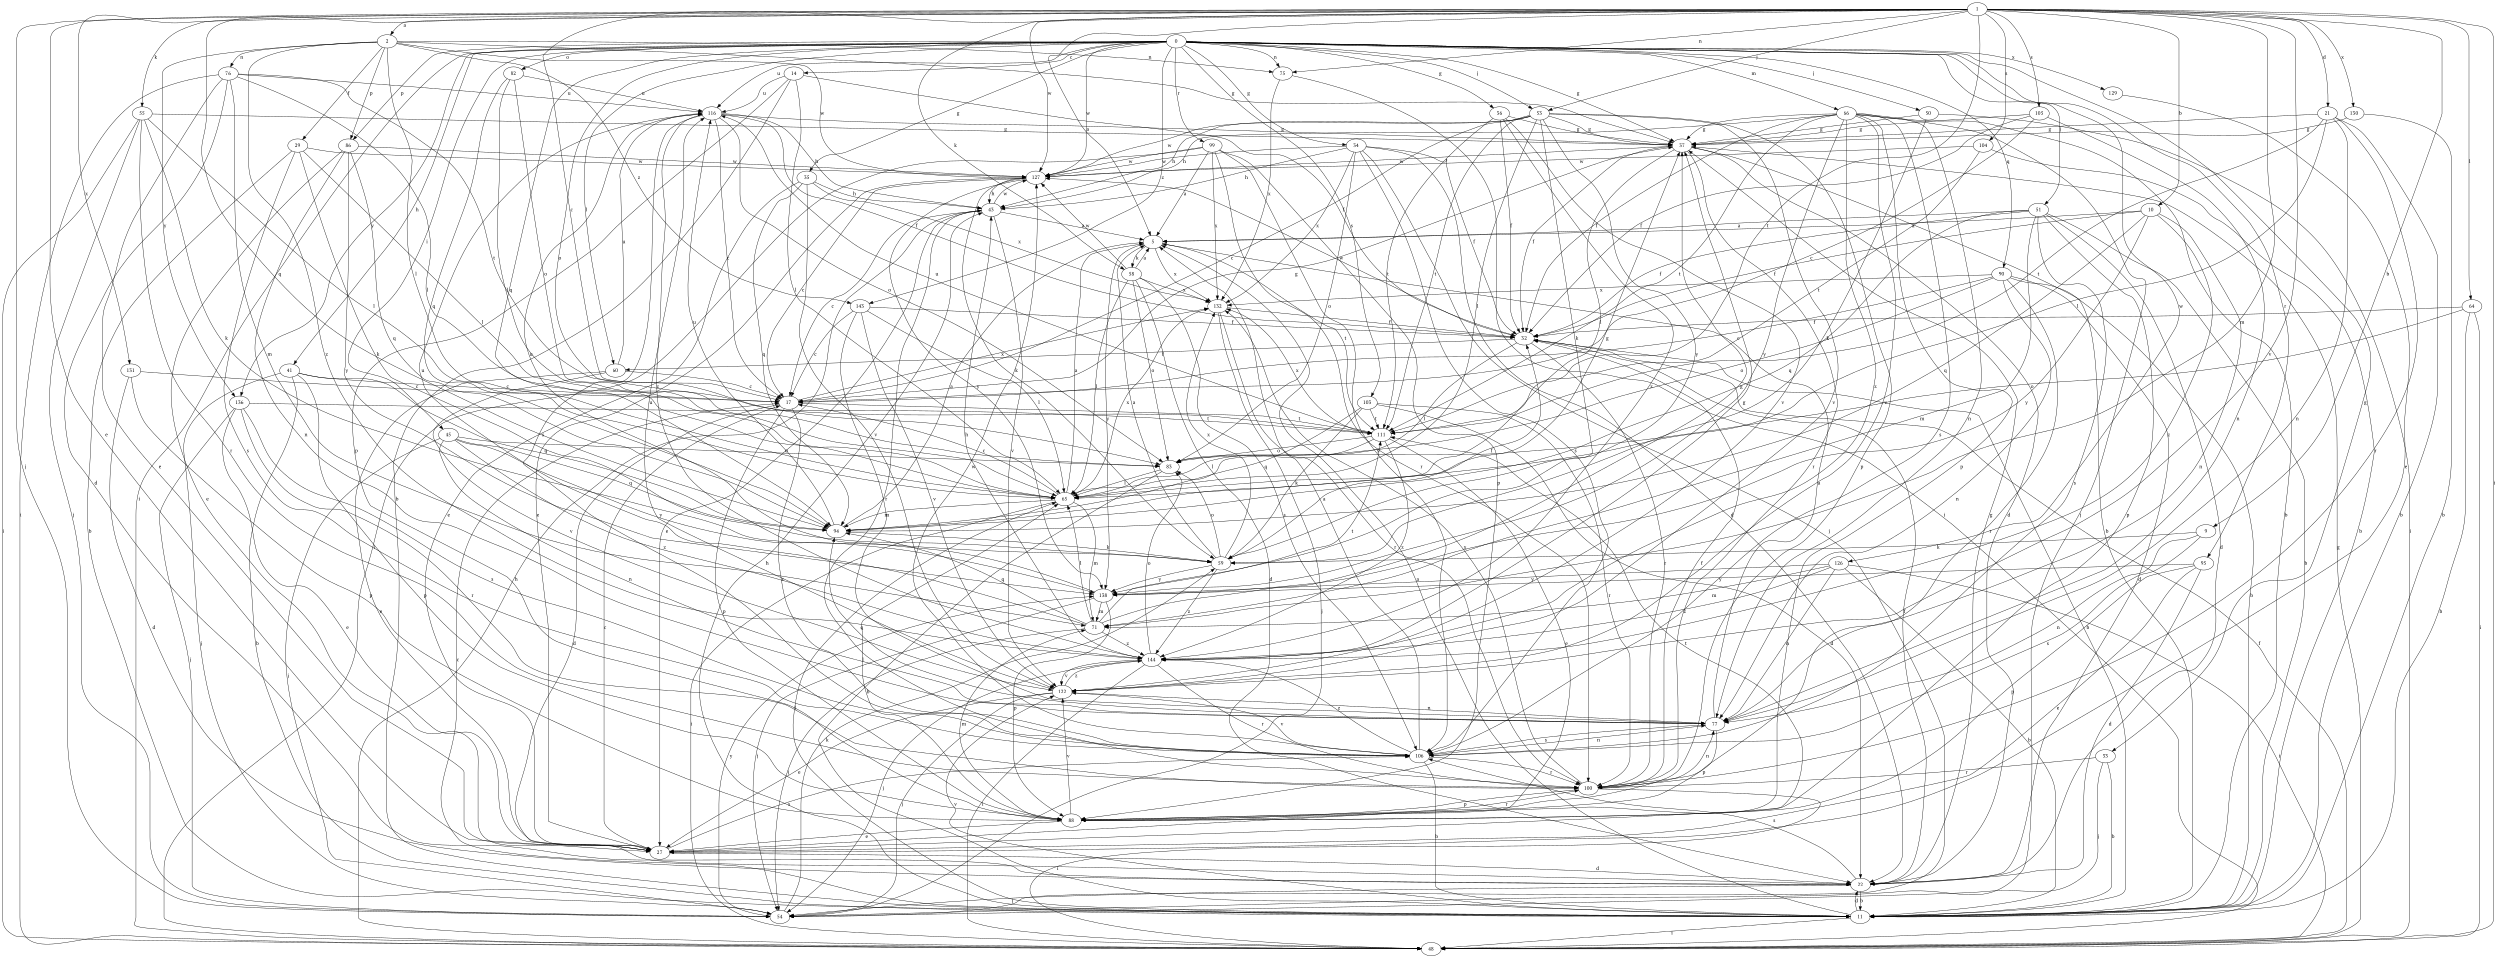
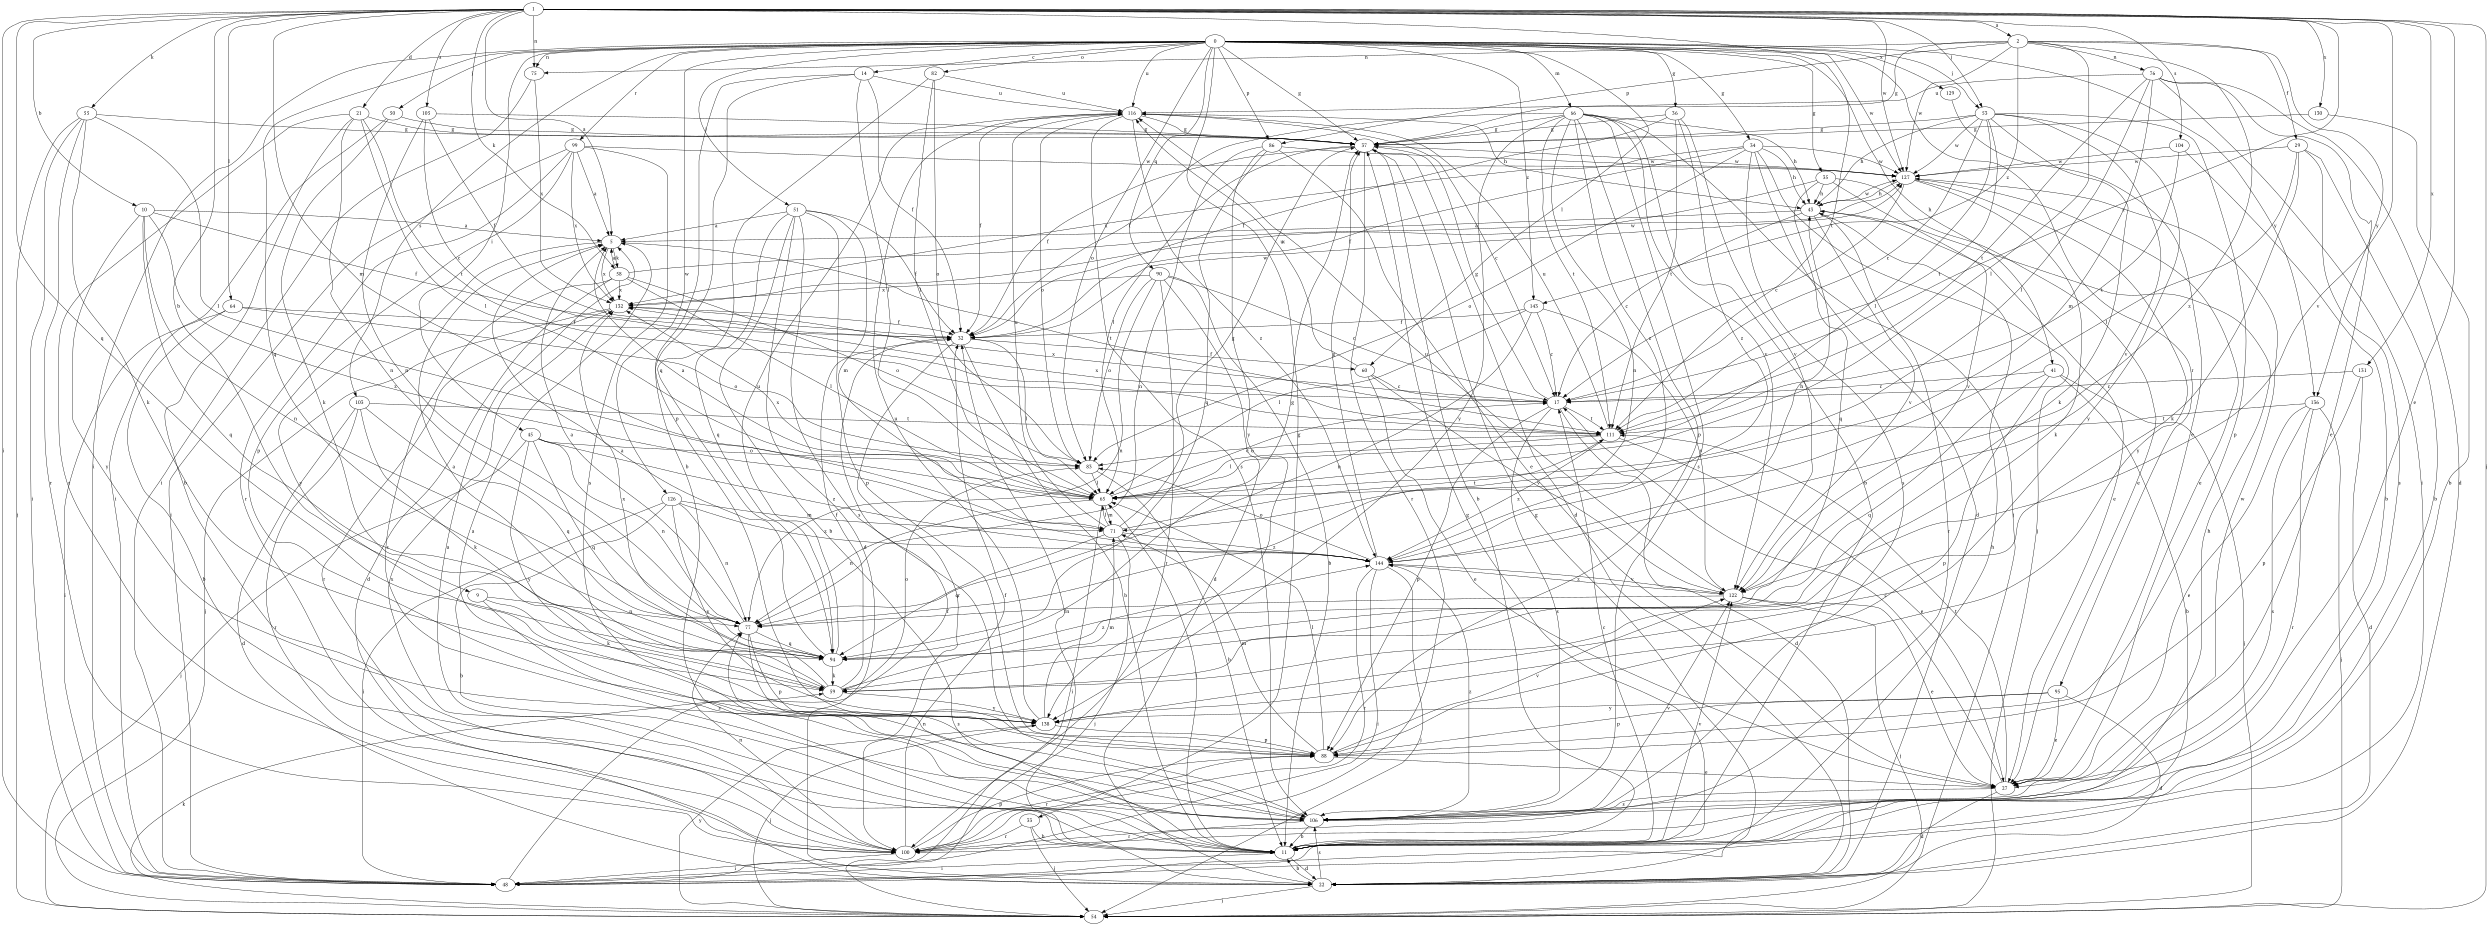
(950, 506) -> (905, 533)
